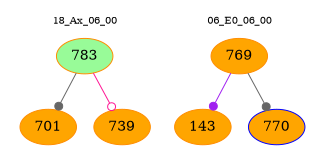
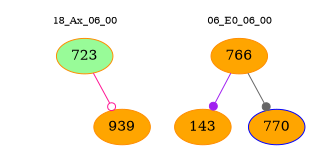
(85, 56) -> (85, 56)
(239, 56) -> (239, 56)
(48, 127) -> none
(122, 127) -> (122, 127)
